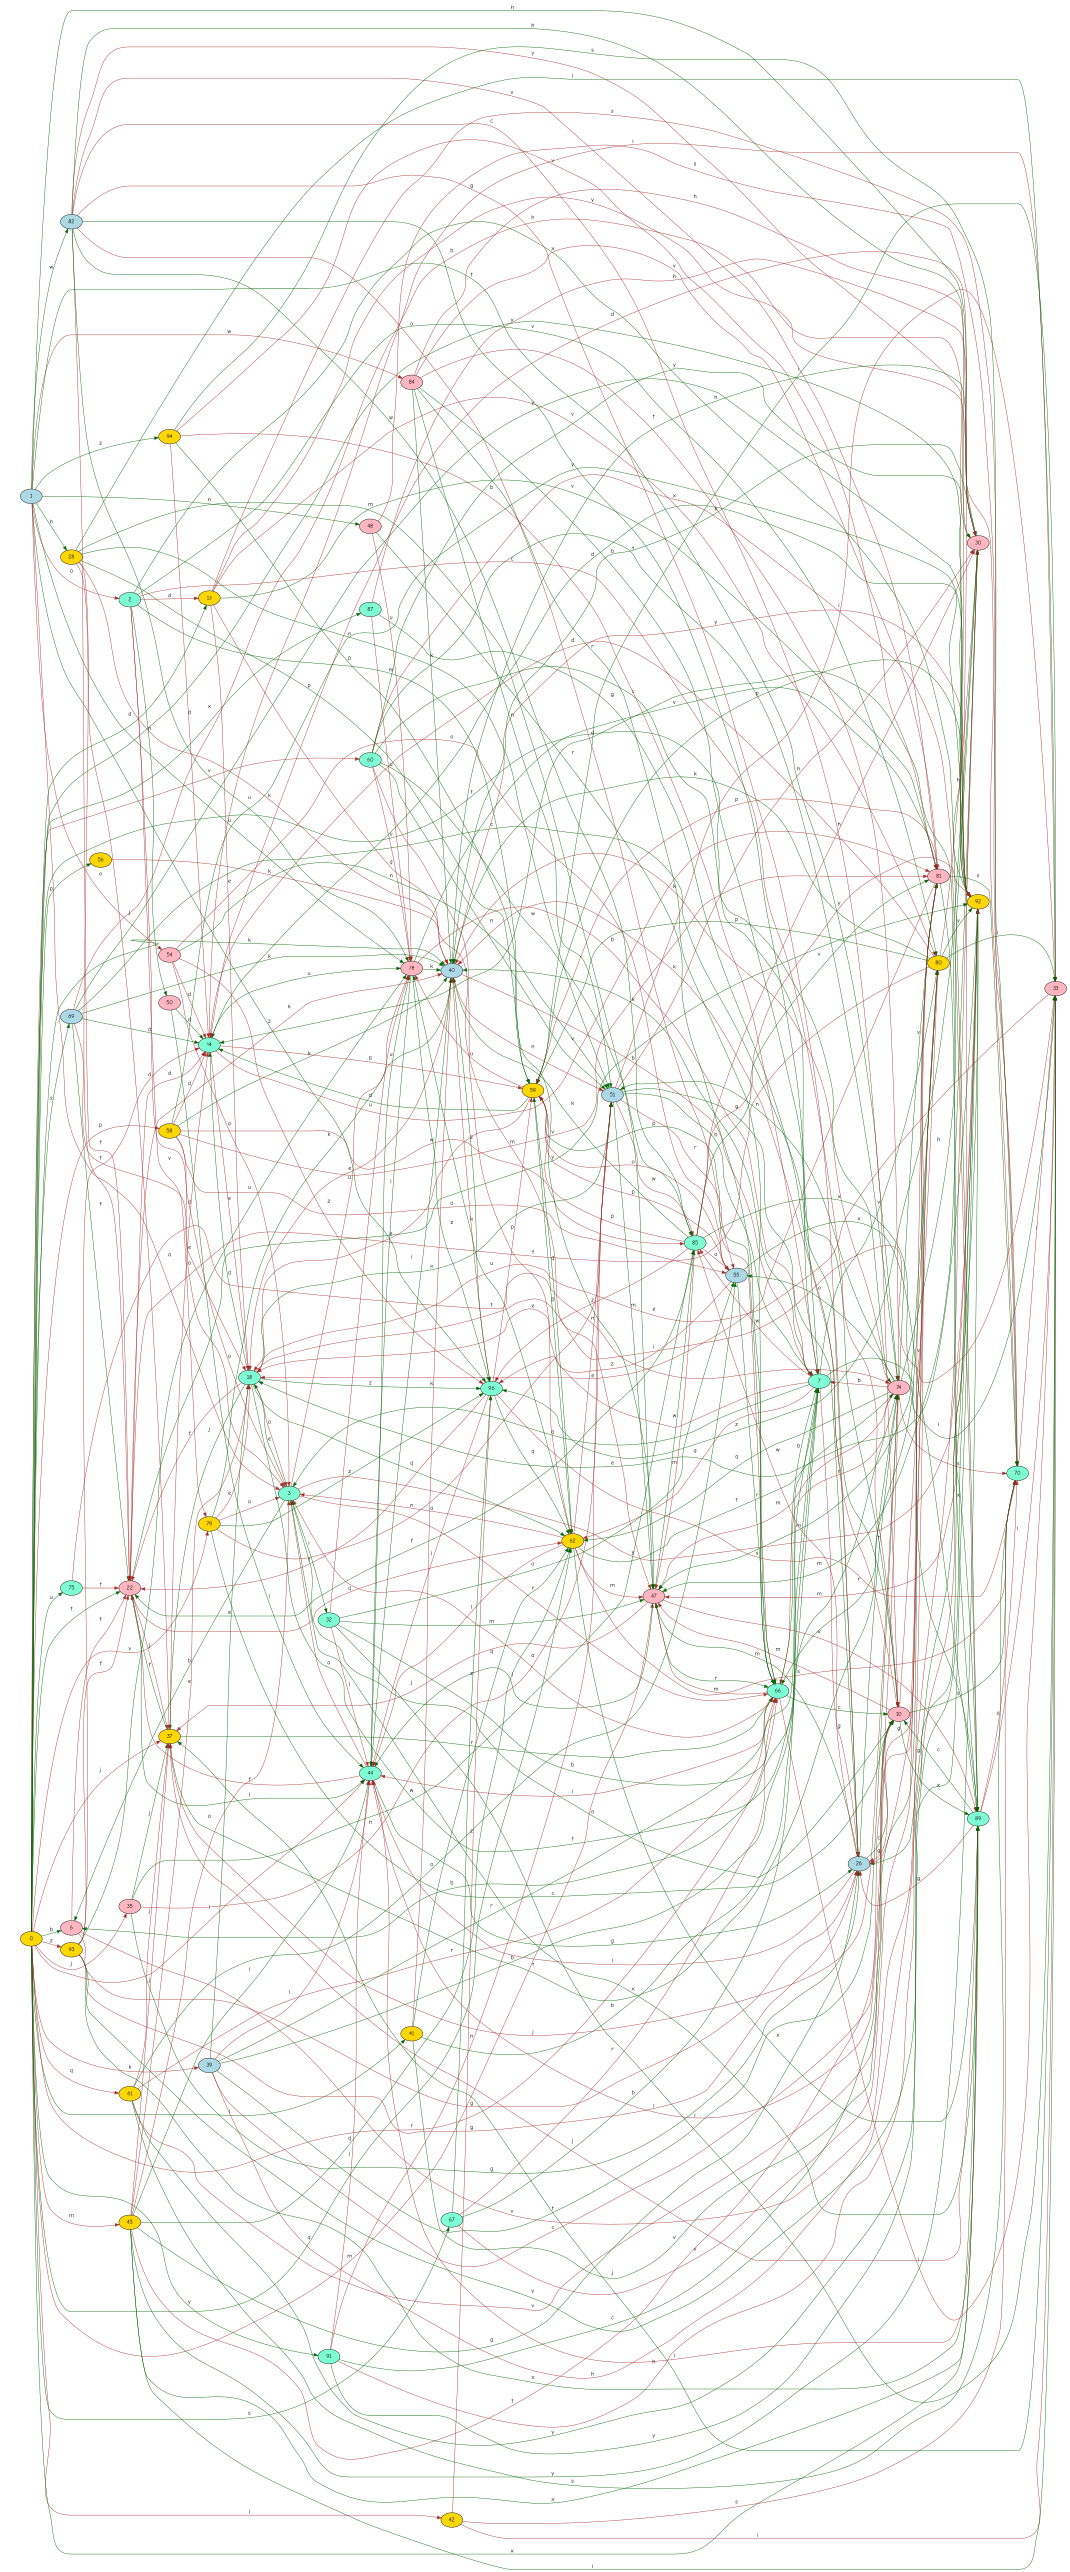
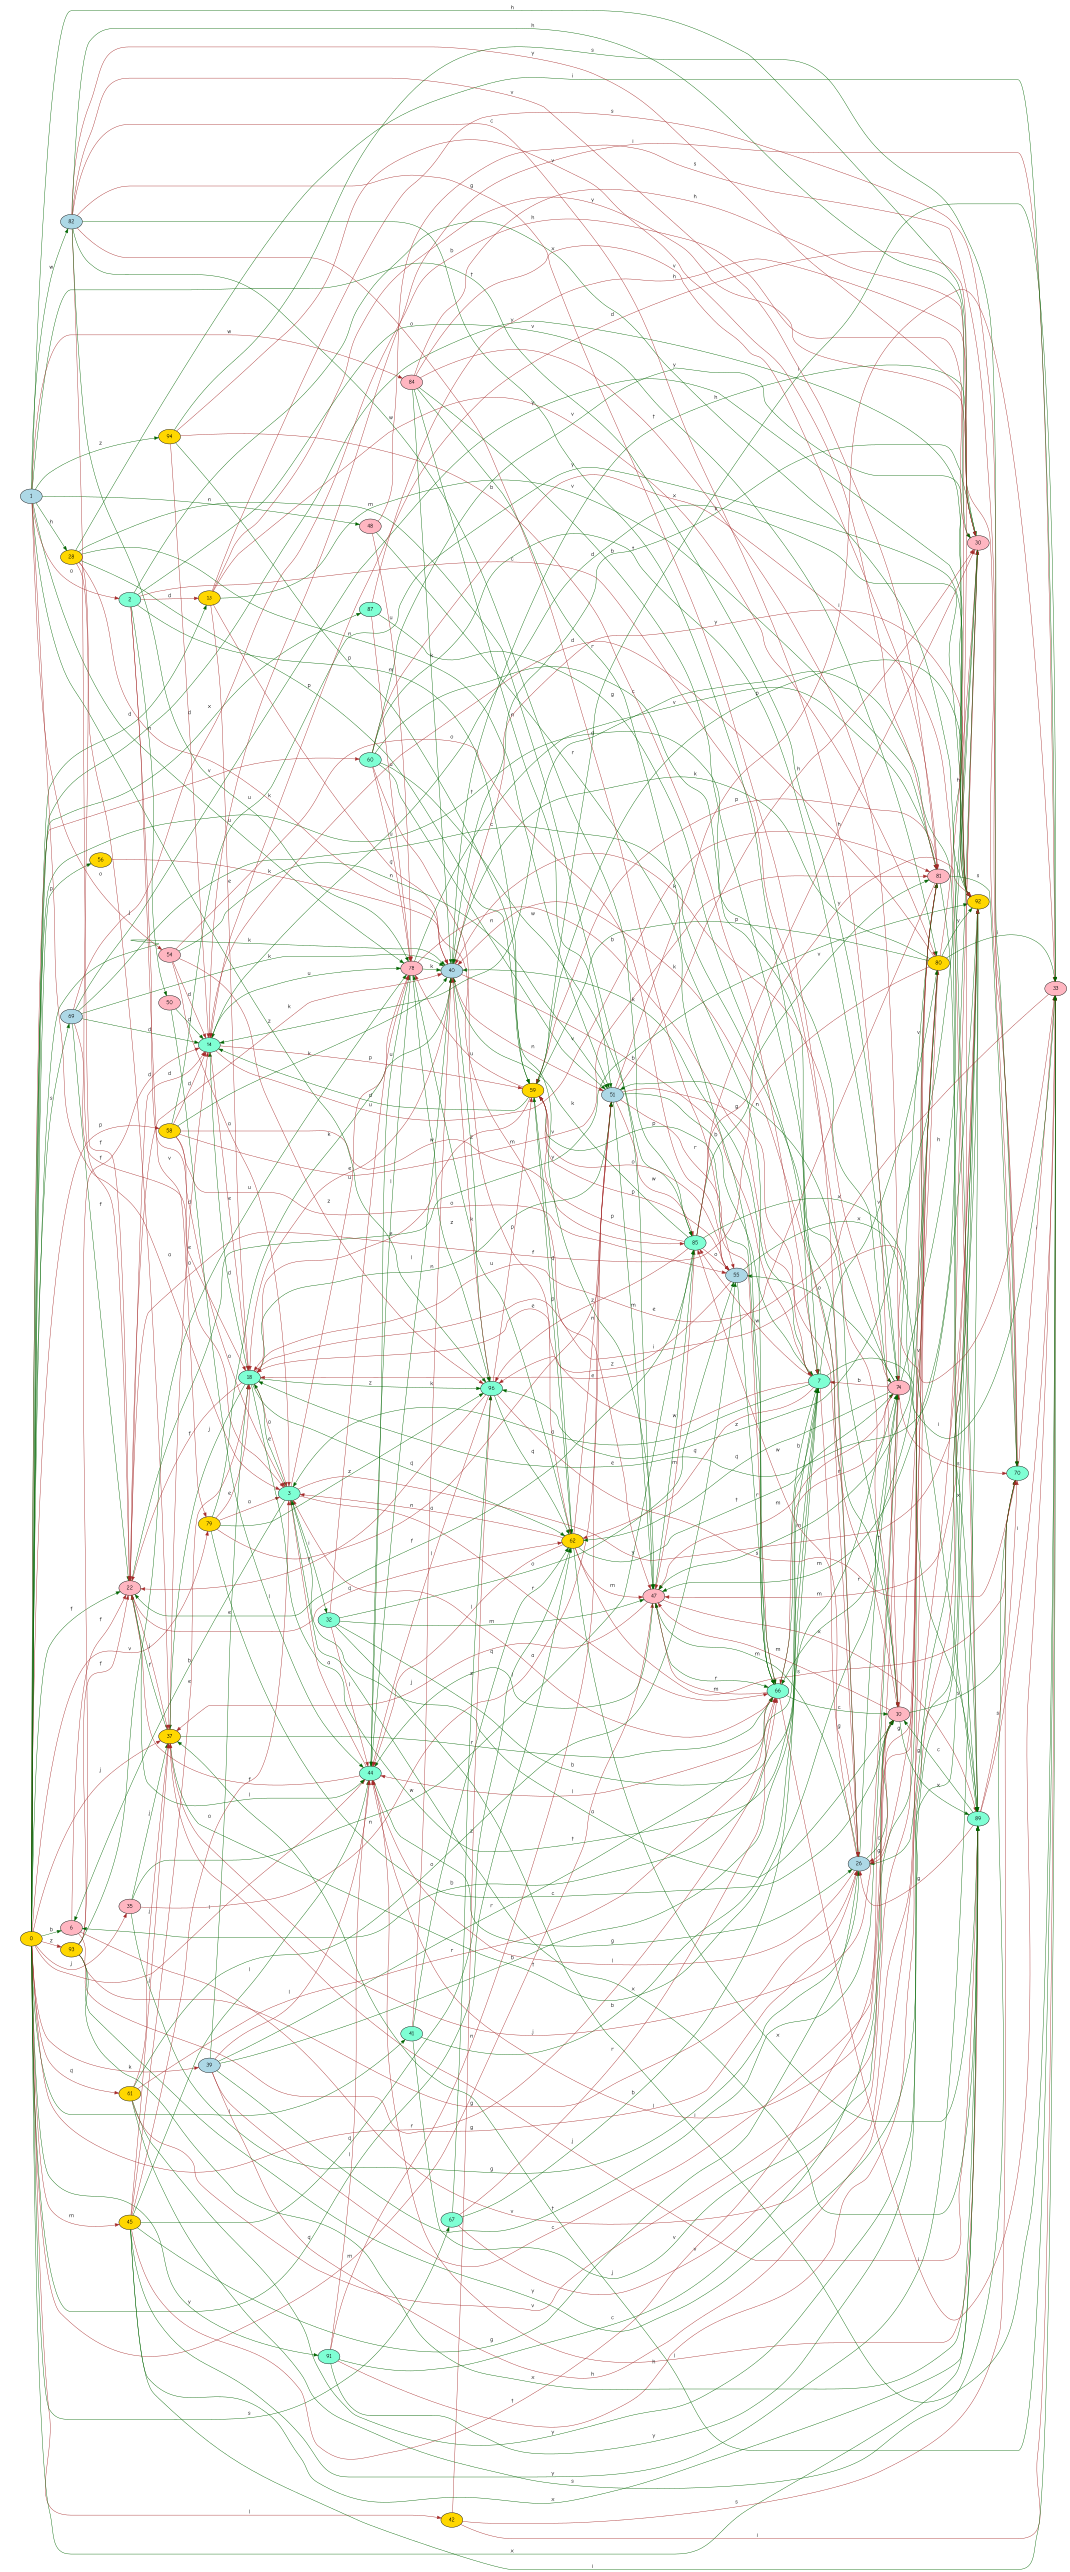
(837, 1478) -> (830, 1368)
(71, 1588) -> none
(412, 2034) -> (412, 2034)
